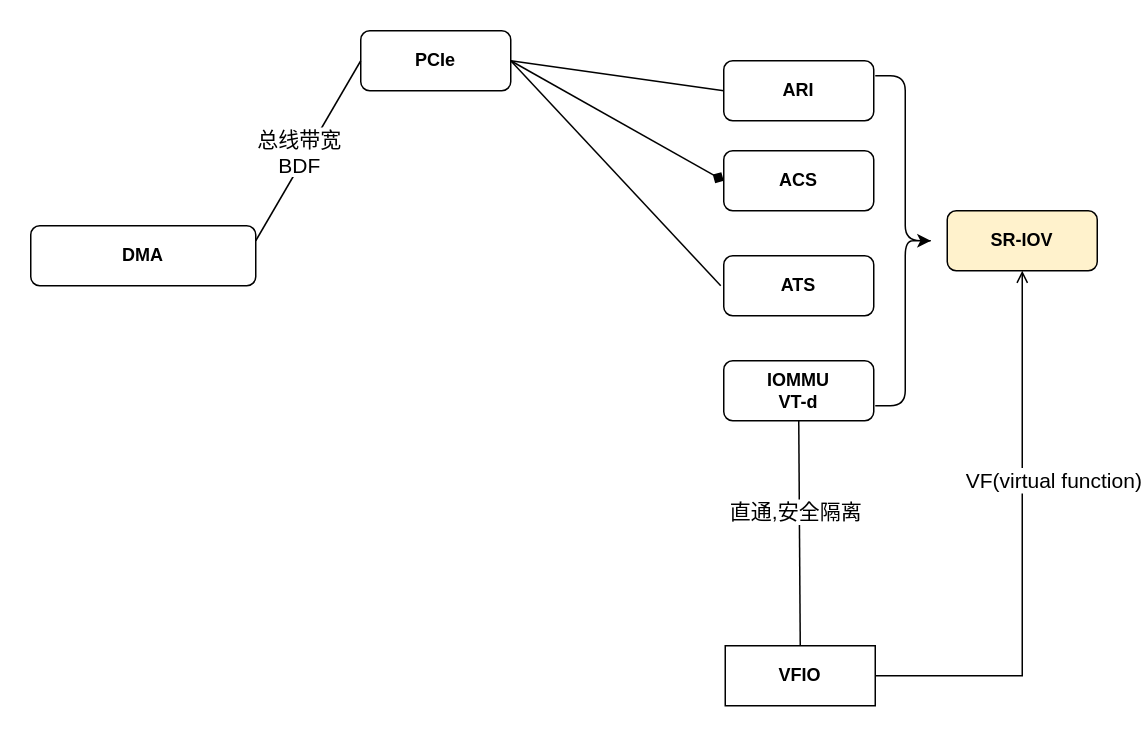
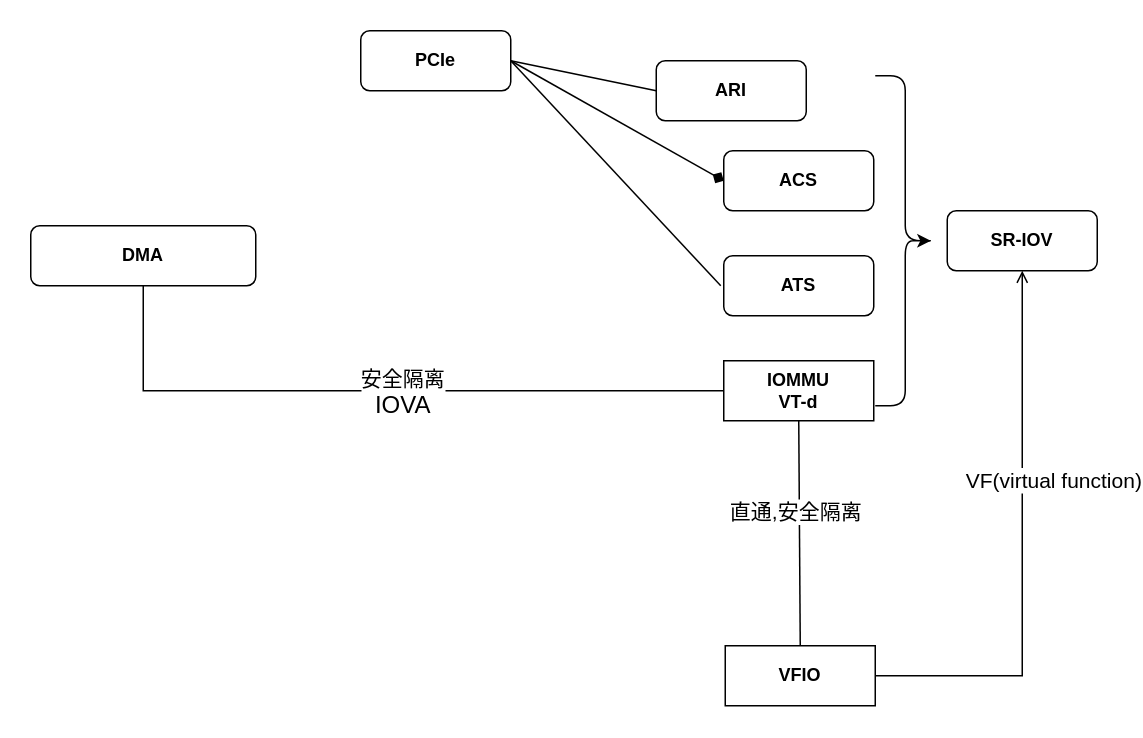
(799, 91) -> (731, 91)
(335, 106) -> none
(1022, 241) -> (1022, 241)
none -> (200, 391)
(799, 391) -> (799, 391)
